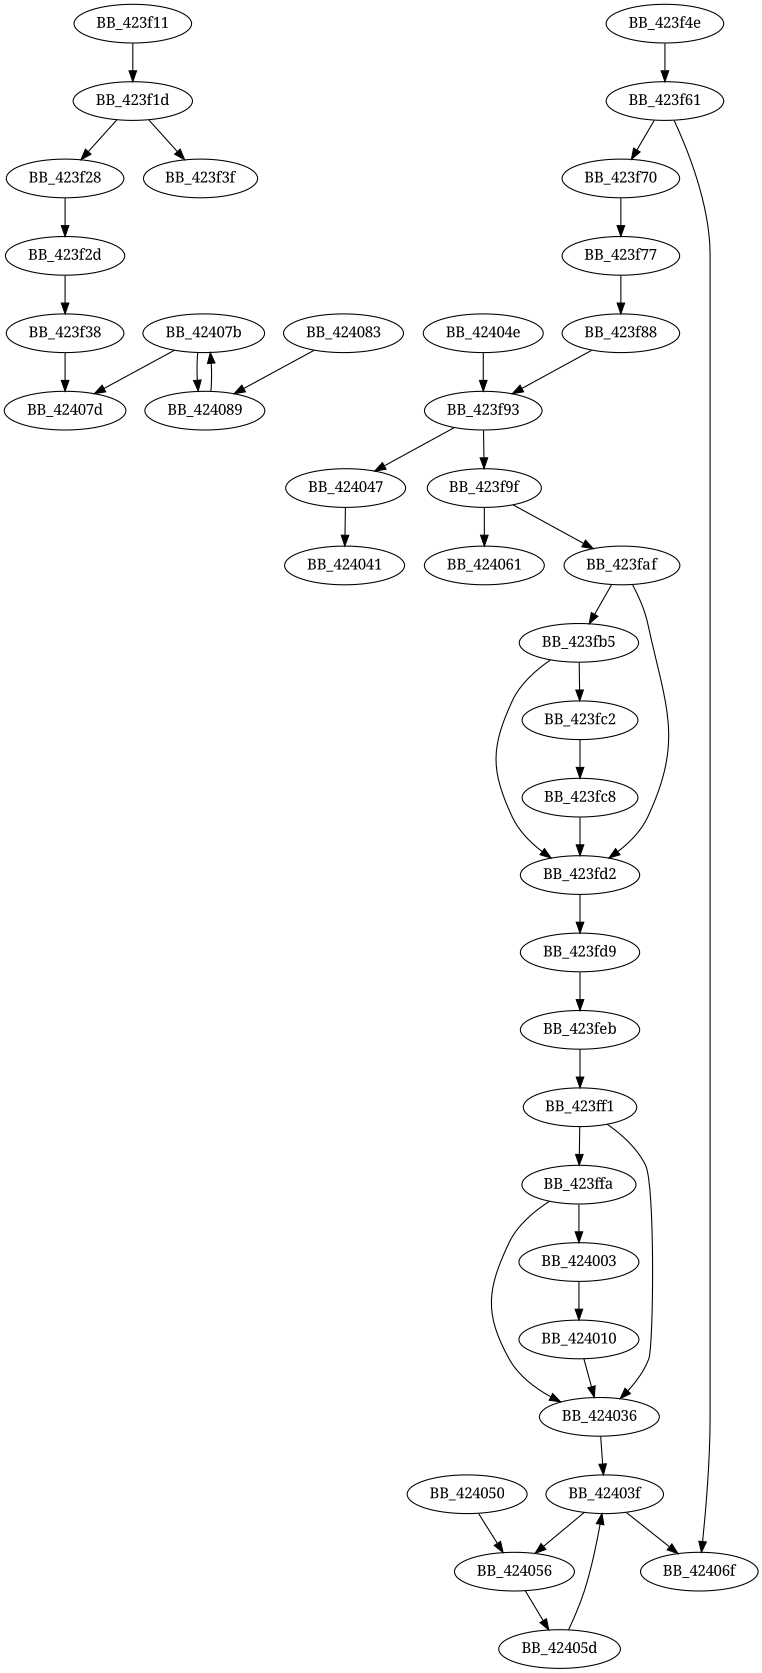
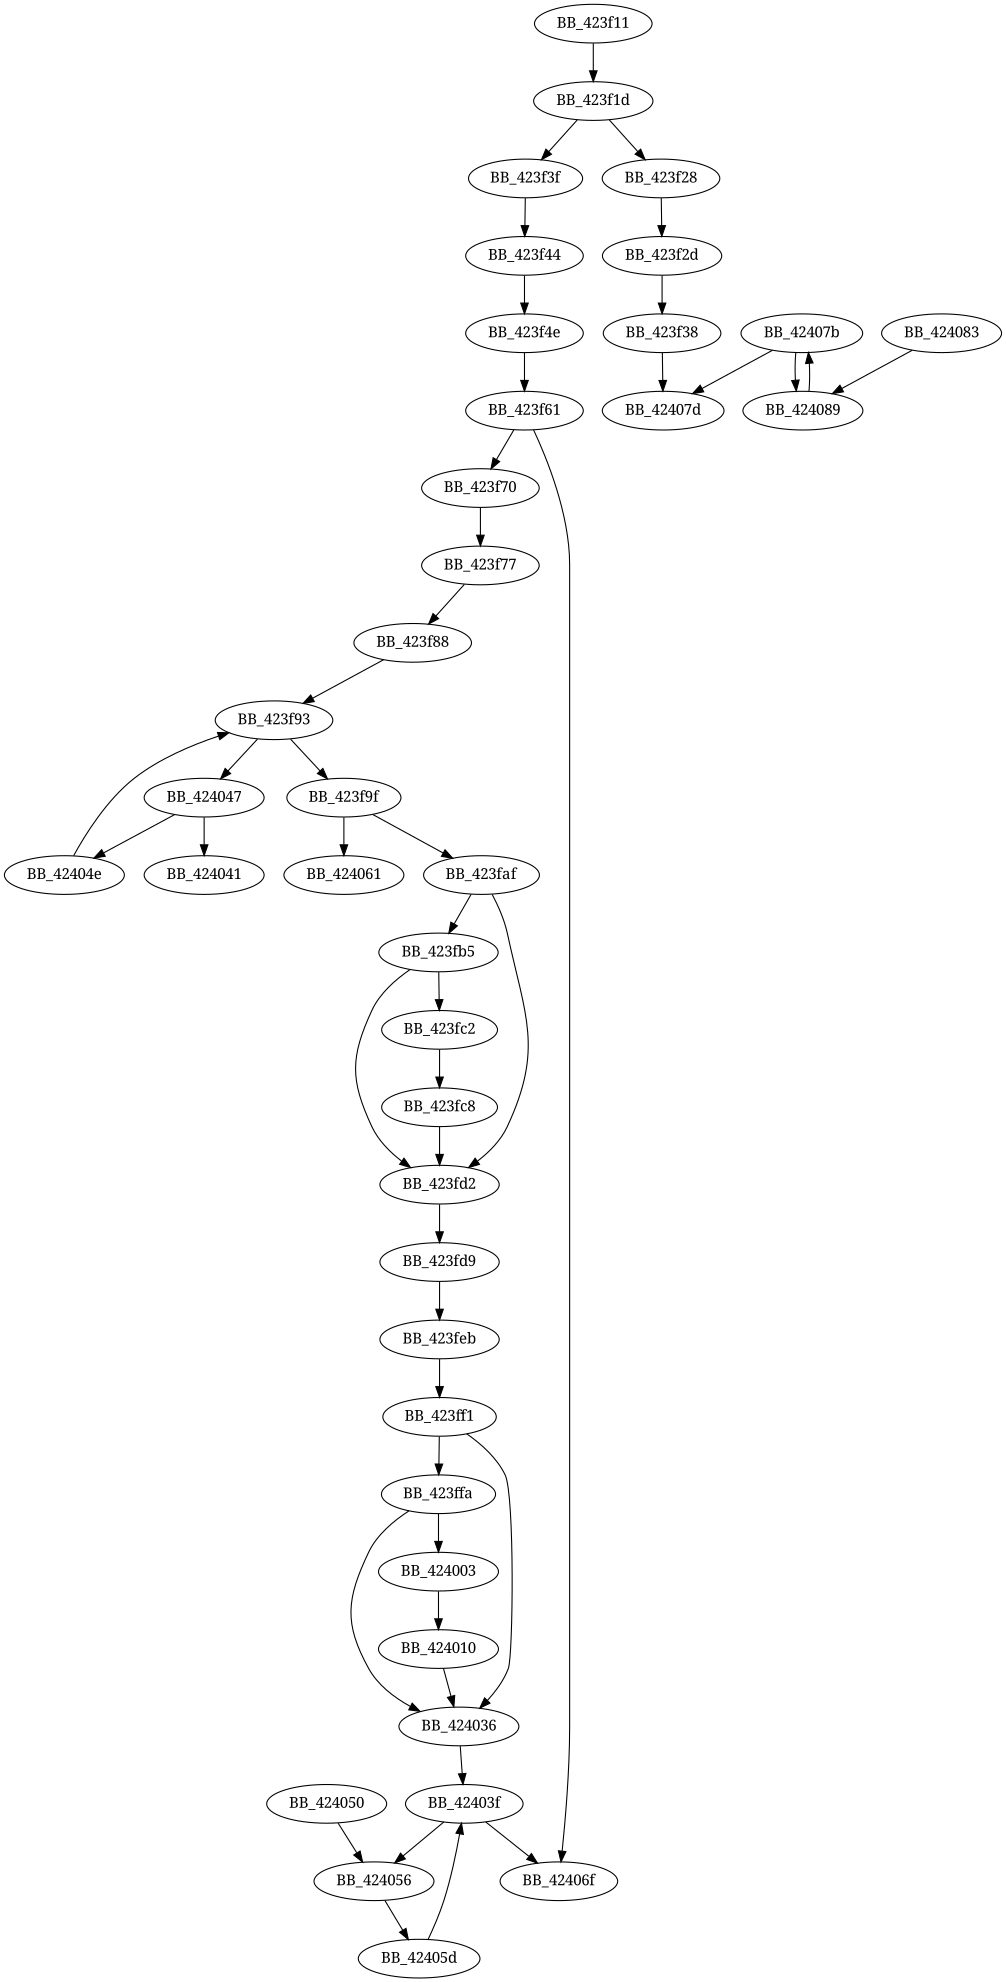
none -> (524, 256)
none -> (139, 834)
